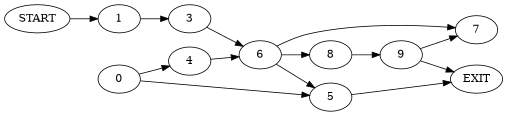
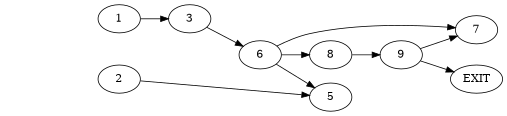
(37, 19) -> none
(190, 61) -> none
(119, 79) -> (119, 79)
(397, 89) -> none
